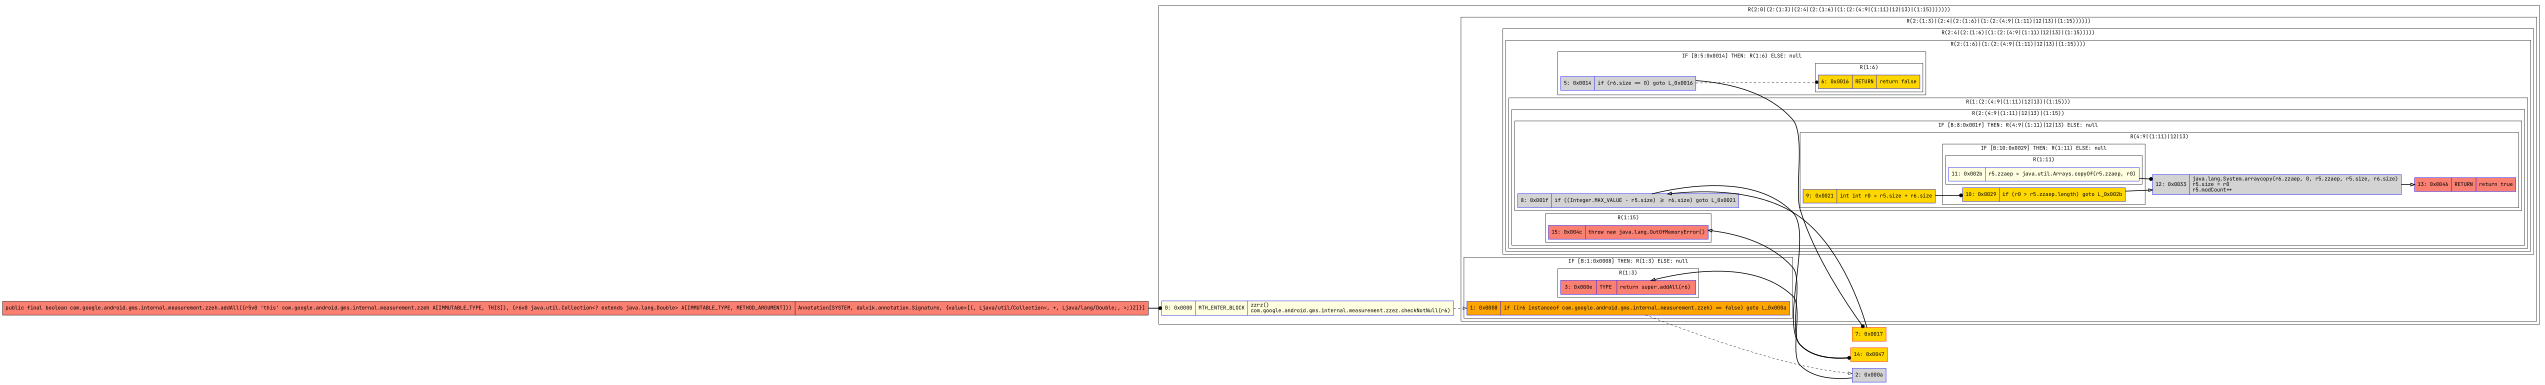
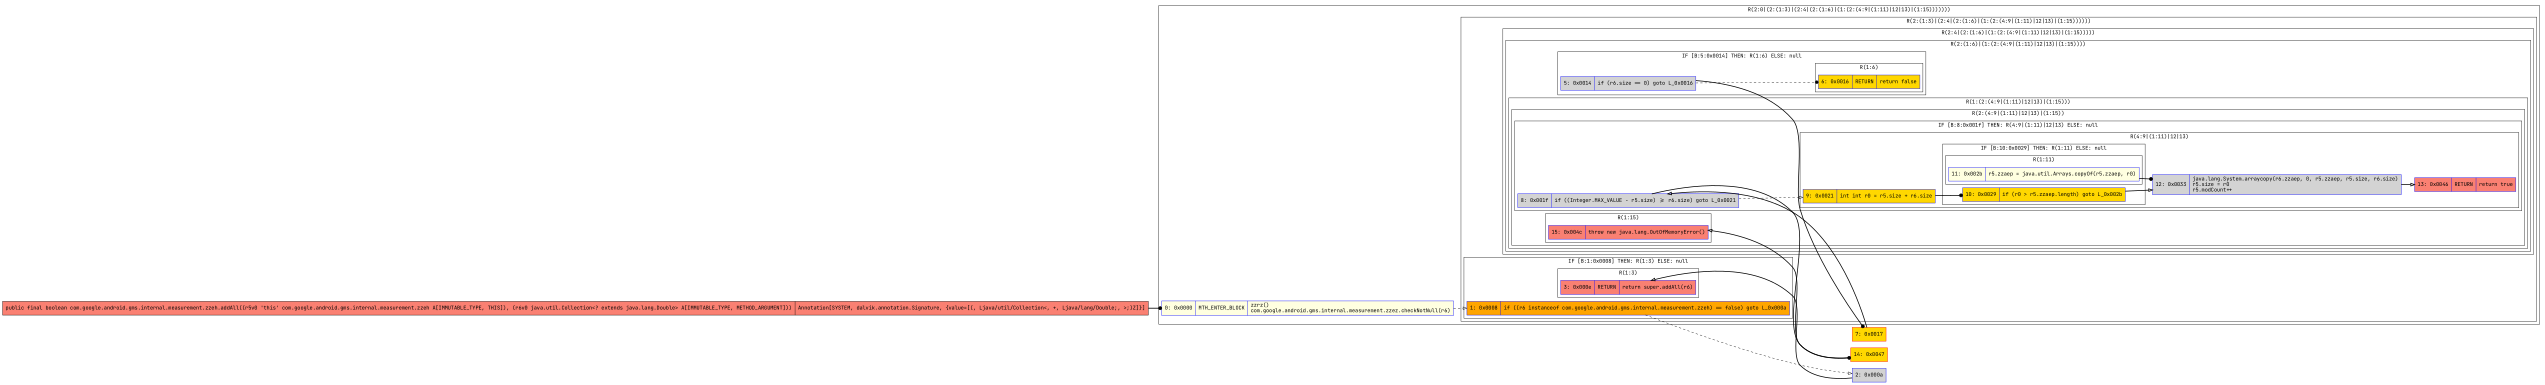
none -> (1766, 198)
(1606, 287) -> (1607, 287)
